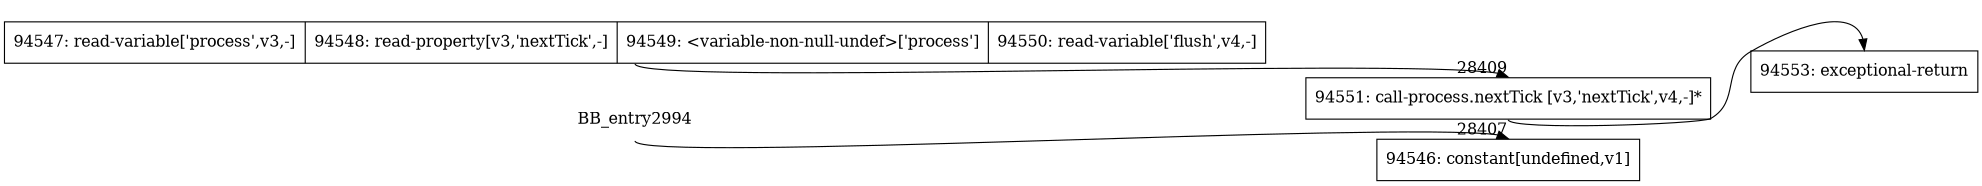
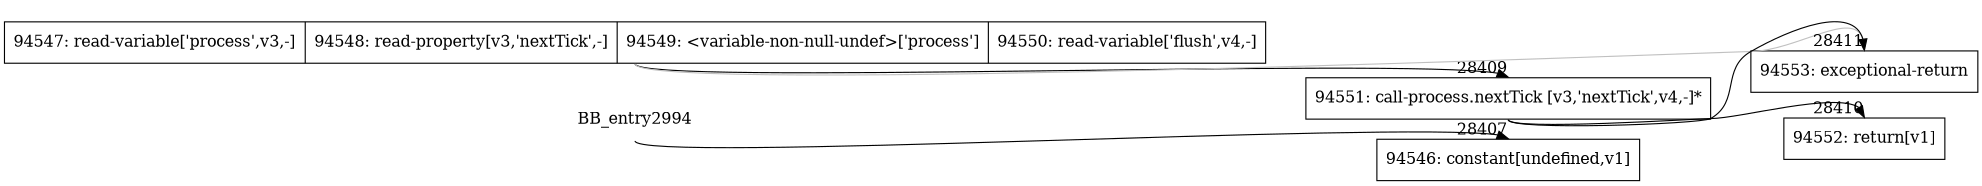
none -> (1438, 62)
none -> (1864, 139)
